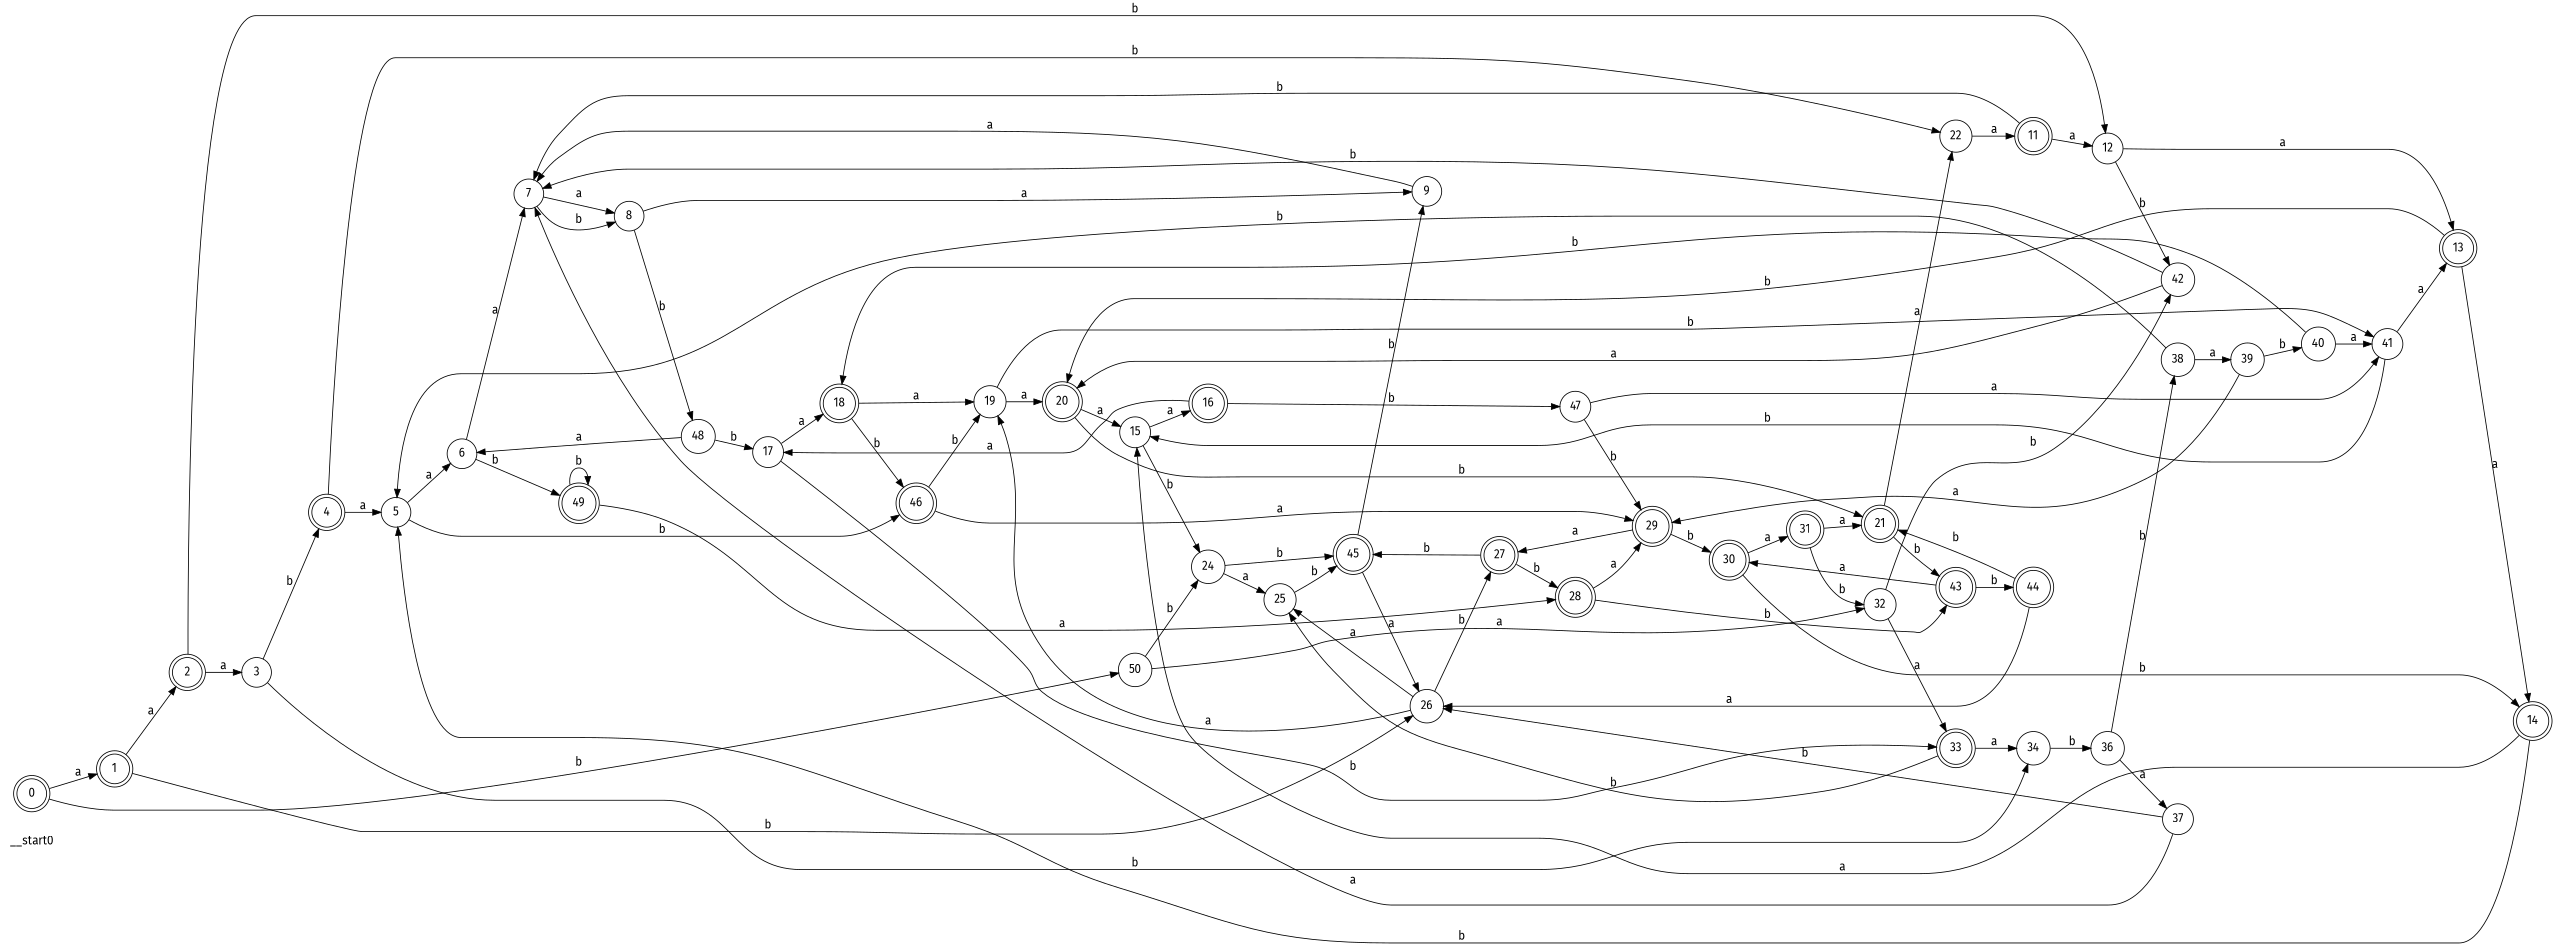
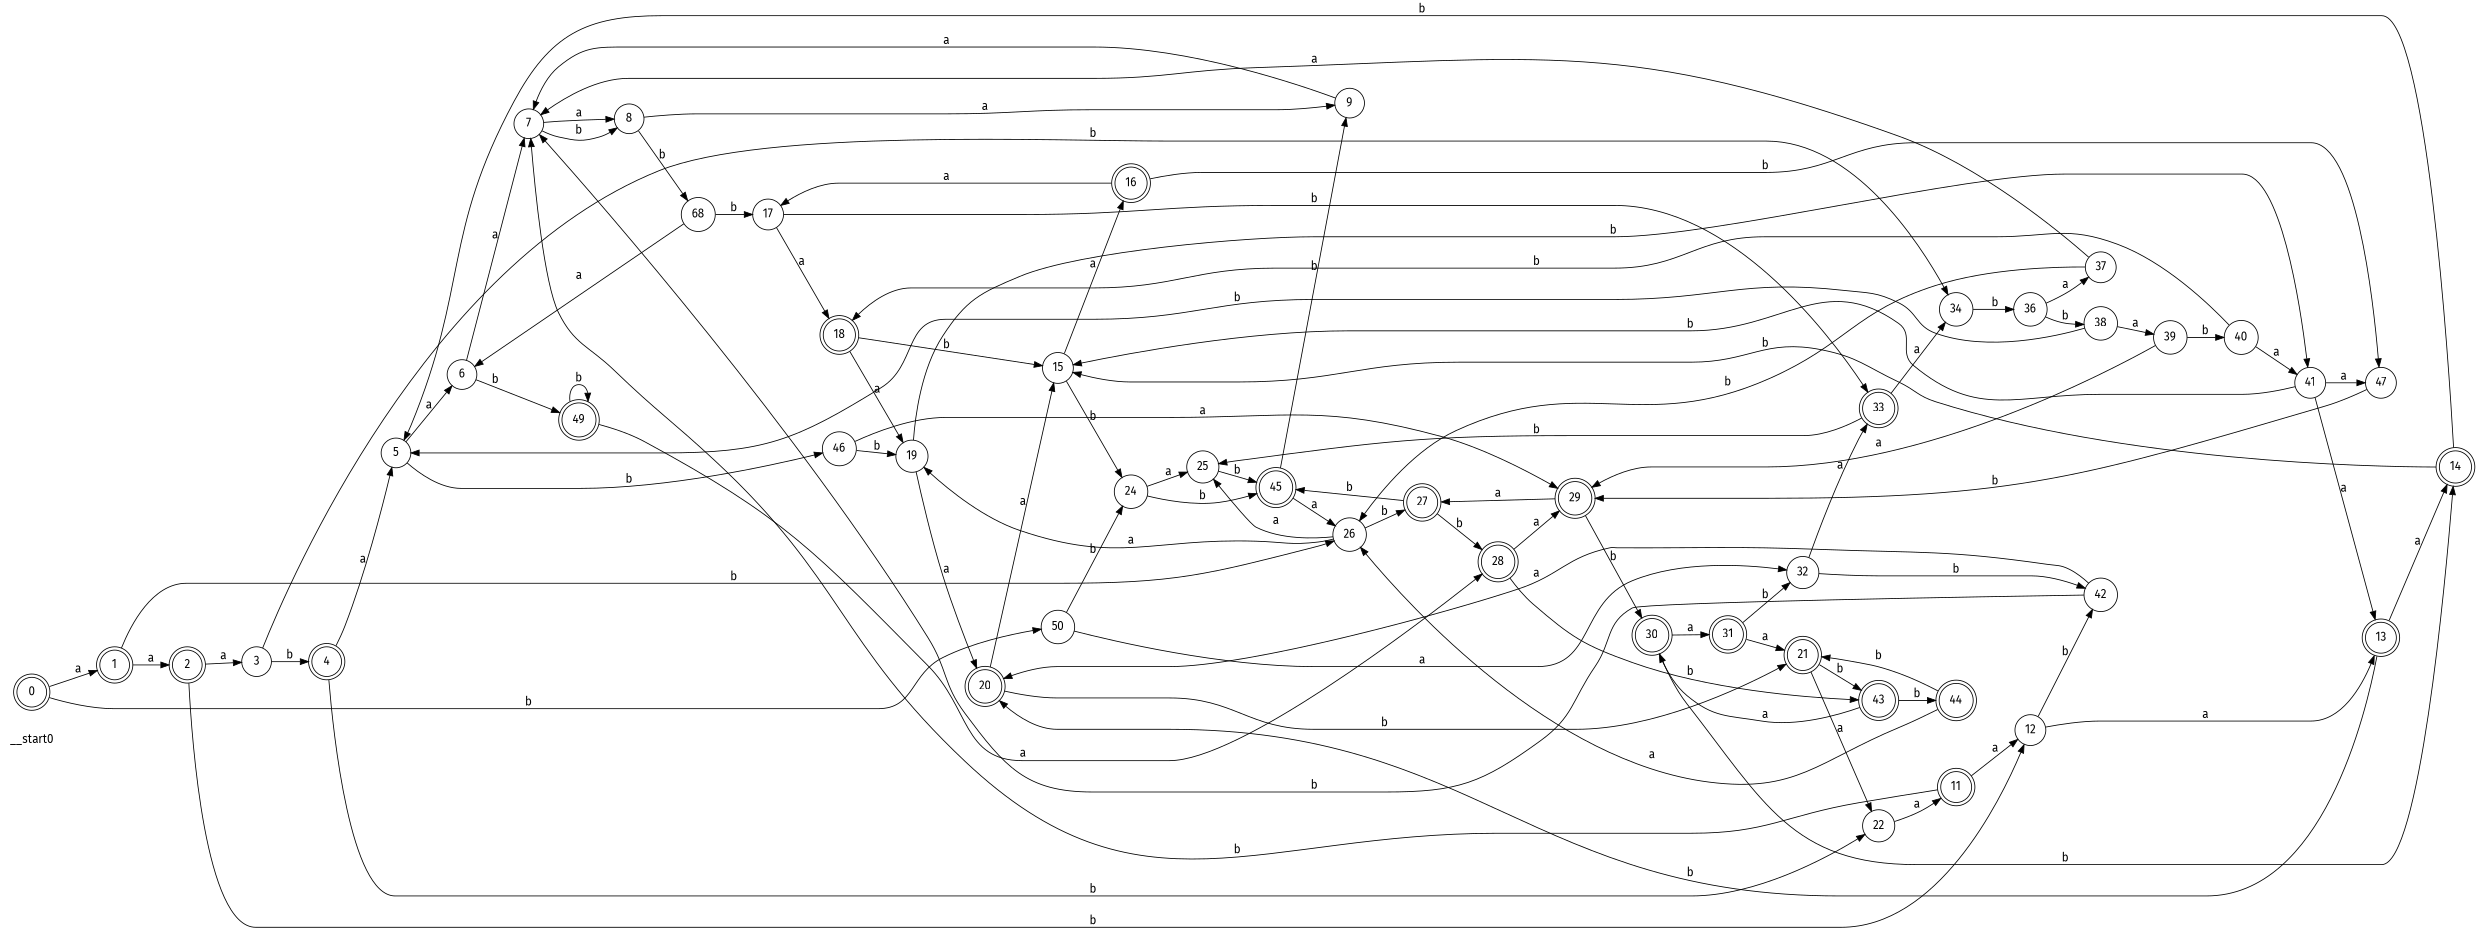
(1988, 394) -> (2341, 383)
(698, 436) -> (698, 214)
(873, 447) -> (946, 351)
(916, 503) -> (839, 449)
(1843, 867) -> (1765, 344)
